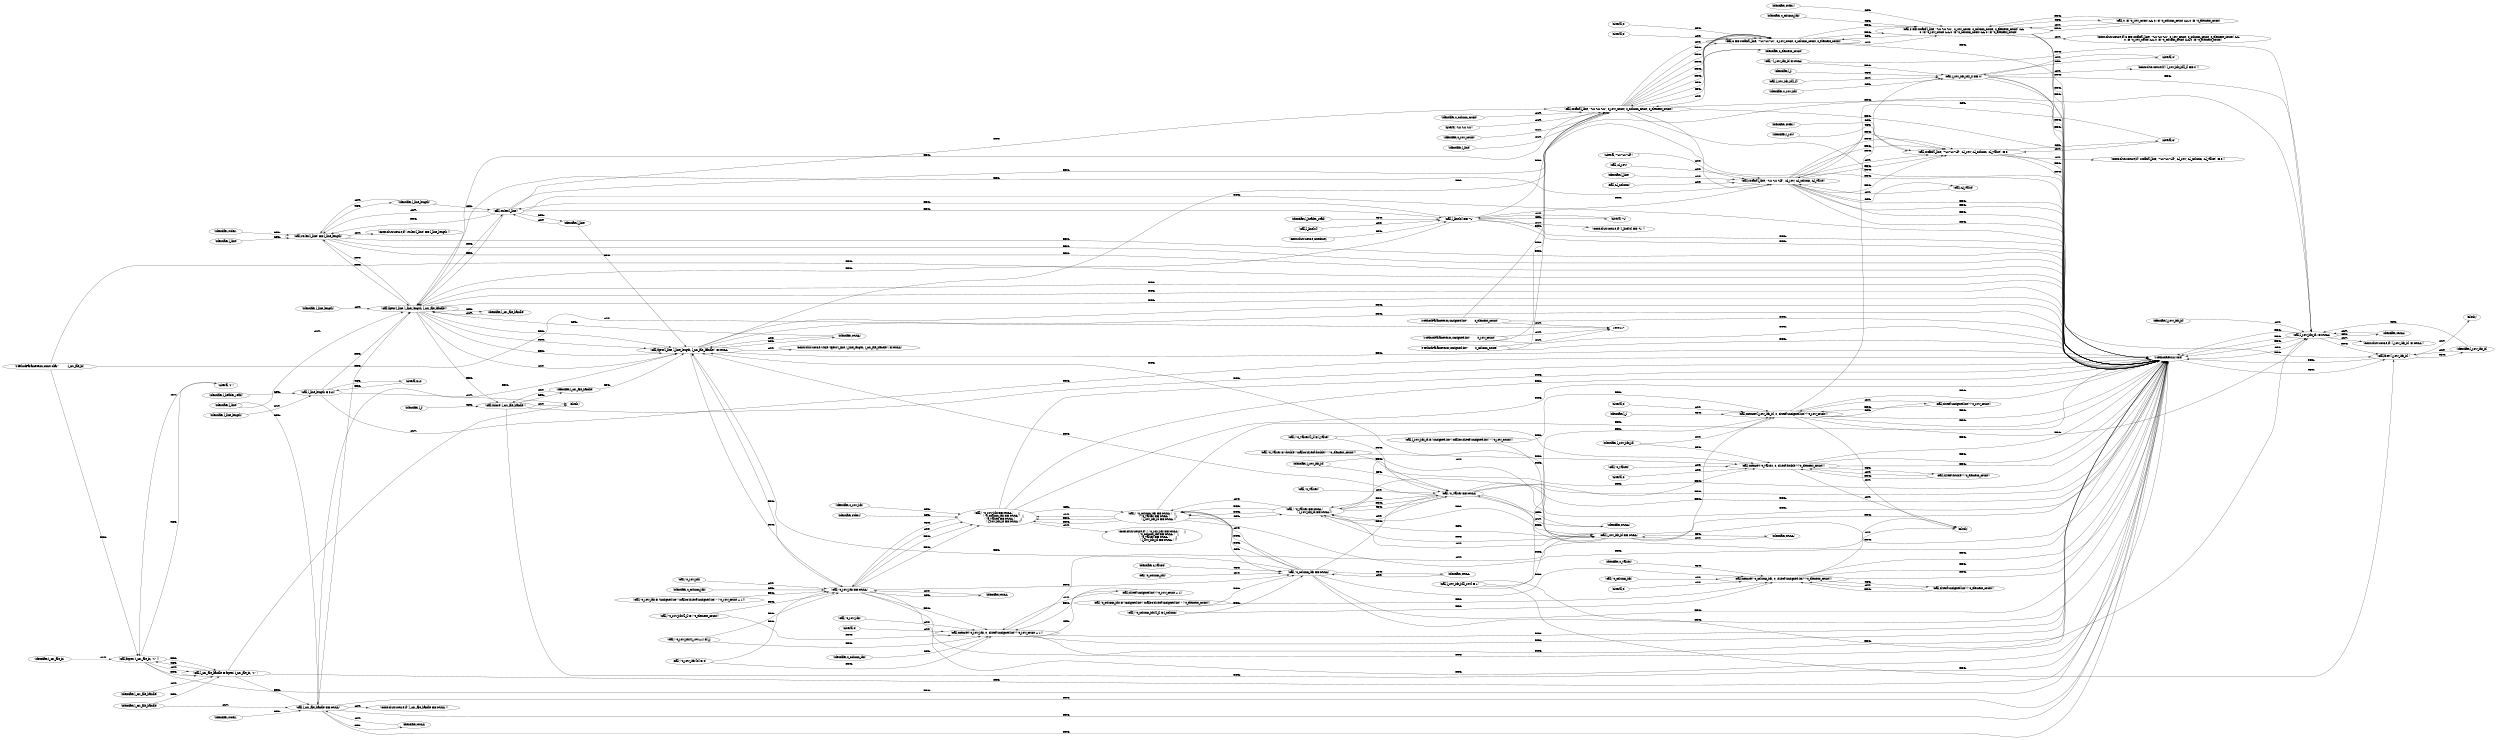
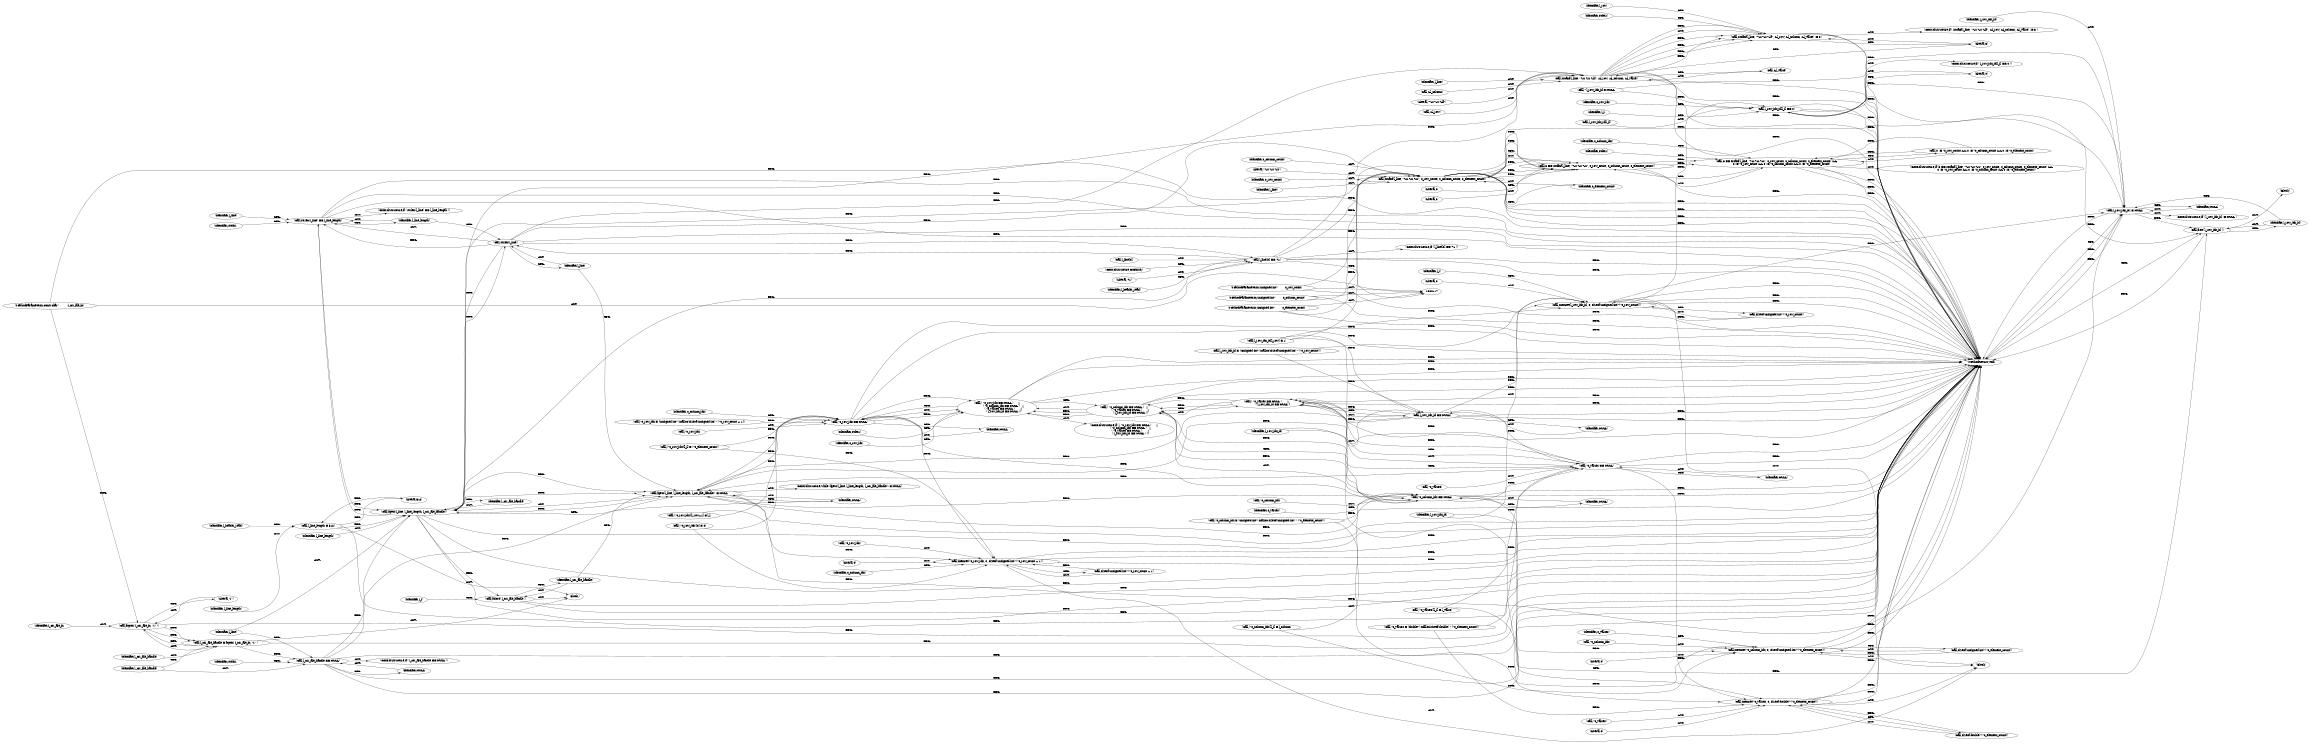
(1542, 219) -> (1355, 270)
(1536, 527) -> (1509, 433)
(1237, 603) -> (1352, 606)
